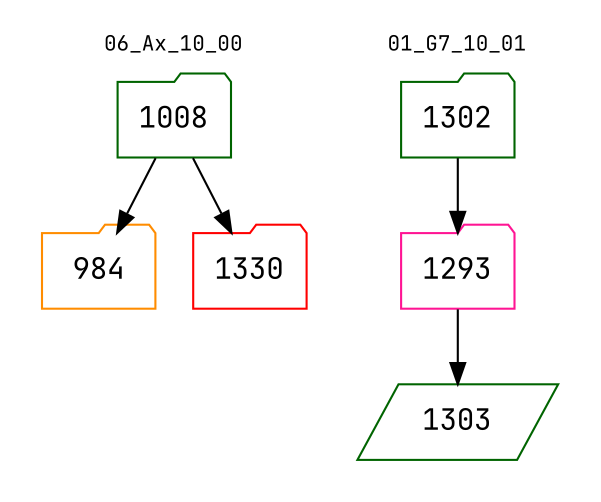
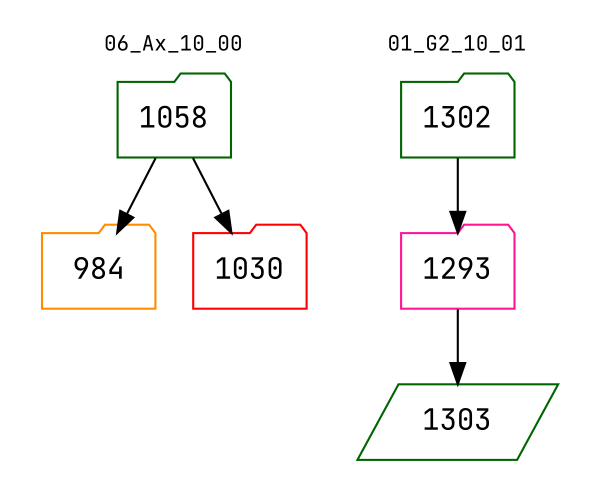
(458, 45) -> (458, 45)
(174, 120) -> (174, 120)
(250, 271) -> (250, 271)
